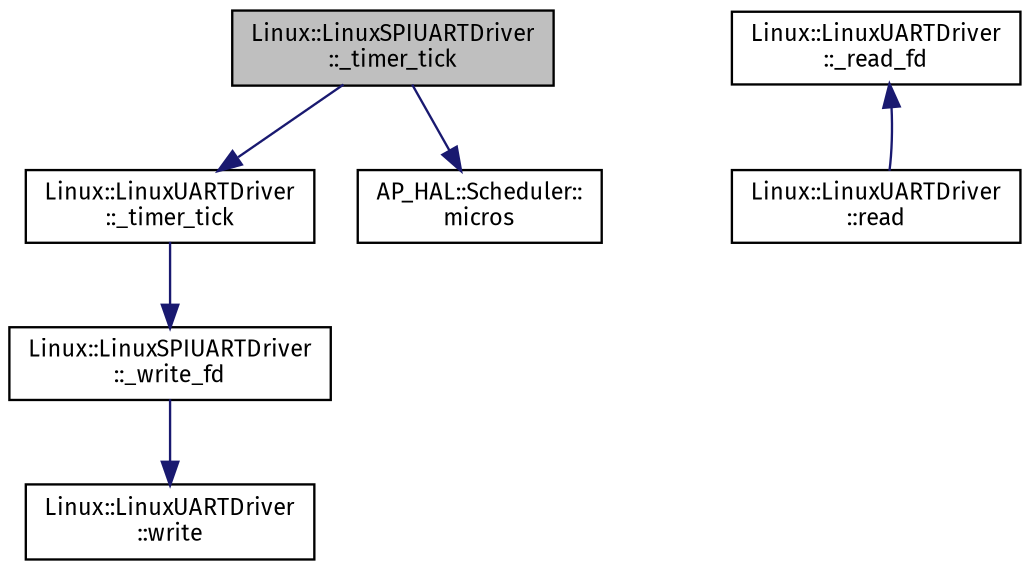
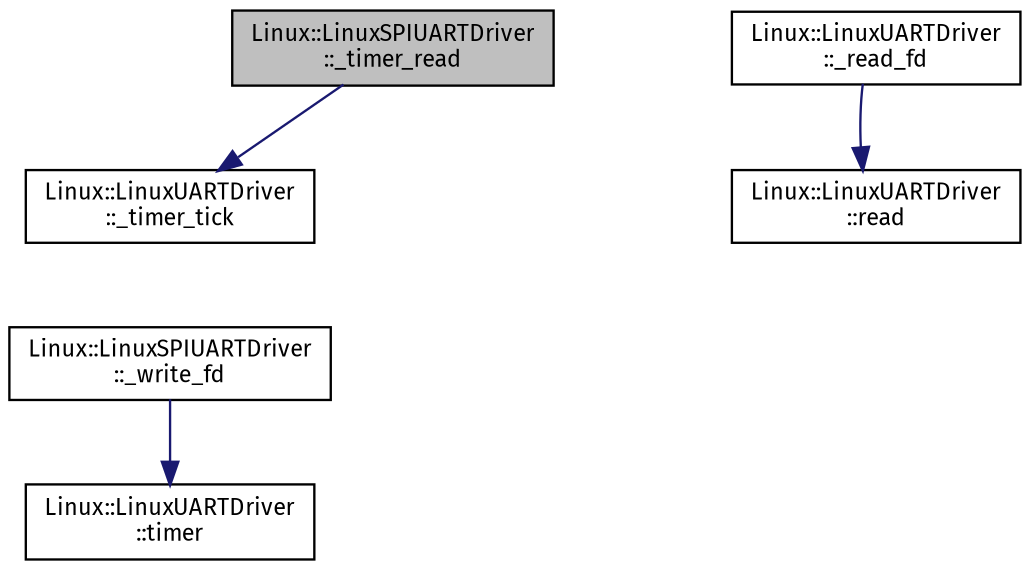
(393, 48) -> (393, 48)
(892, 139) -> (861, 115)
(480, 206) -> none
(170, 273) -> none
(170, 522) -> (170, 522)
